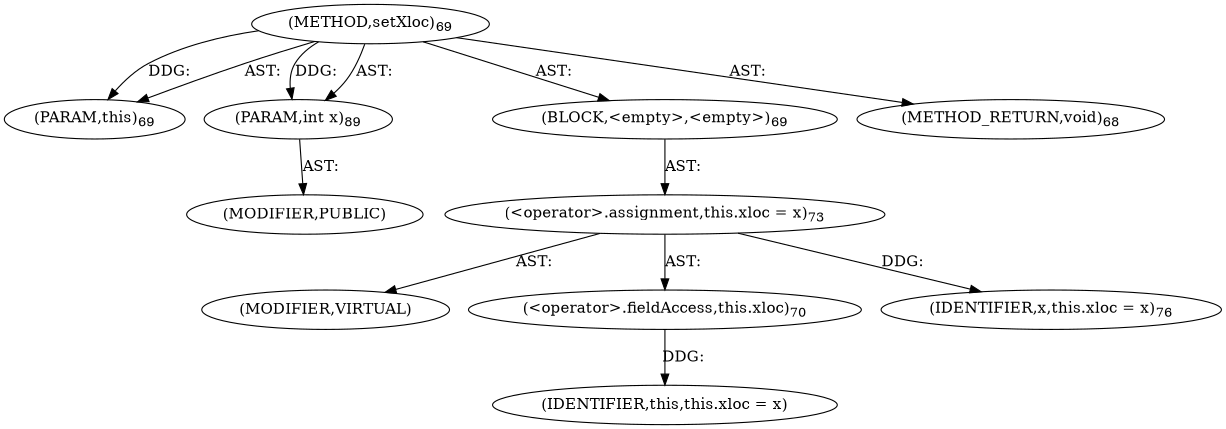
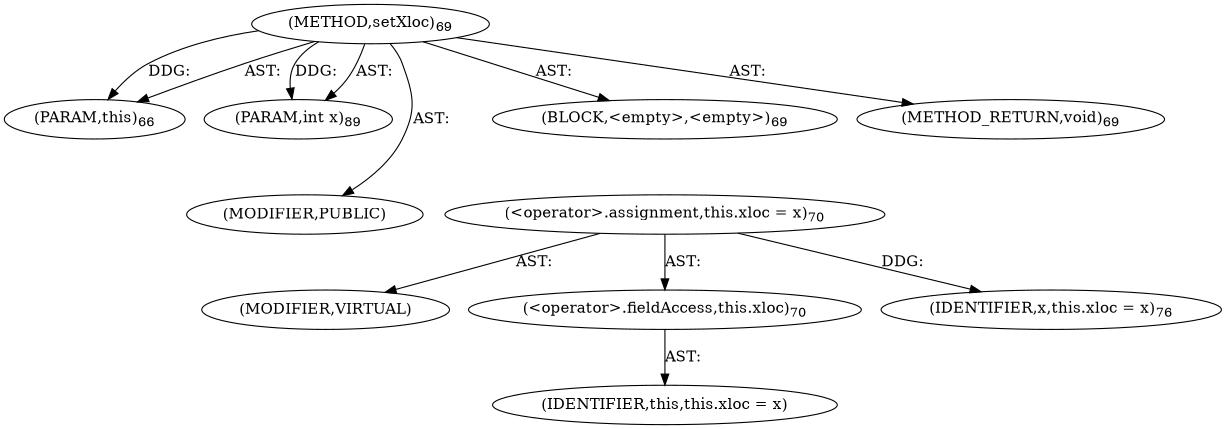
(147, 118) -> (147, 118)
(1111, 118) -> (1111, 118)
(301, 161) -> (408, 125)
(665, 161) -> none
(816, 213) -> (816, 213)
(686, 357) -> (686, 357)
